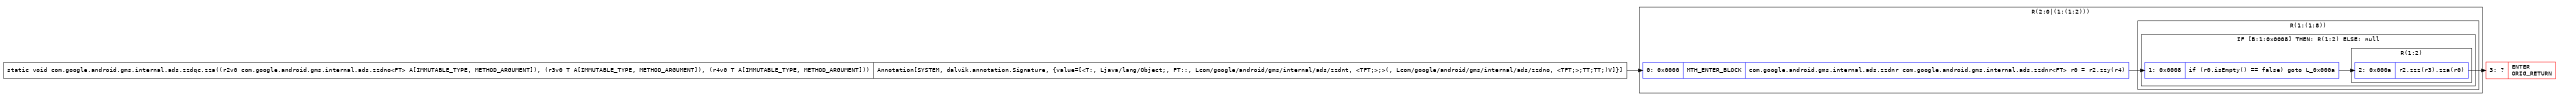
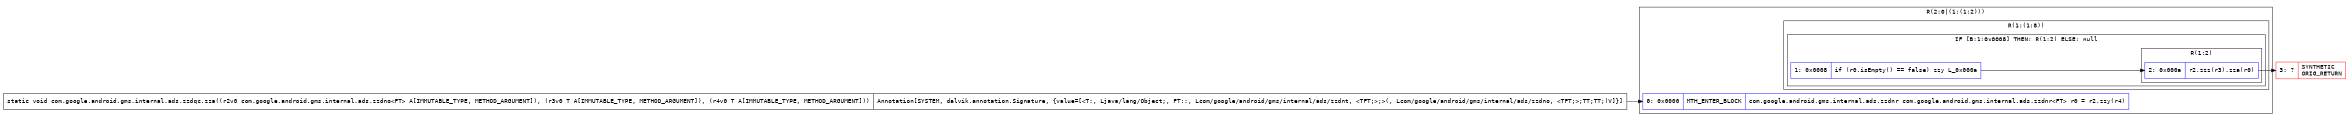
(2521, 67) -> (2318, 67)
(2135, 70) -> none
(2262, 70) -> (1906, 70)
